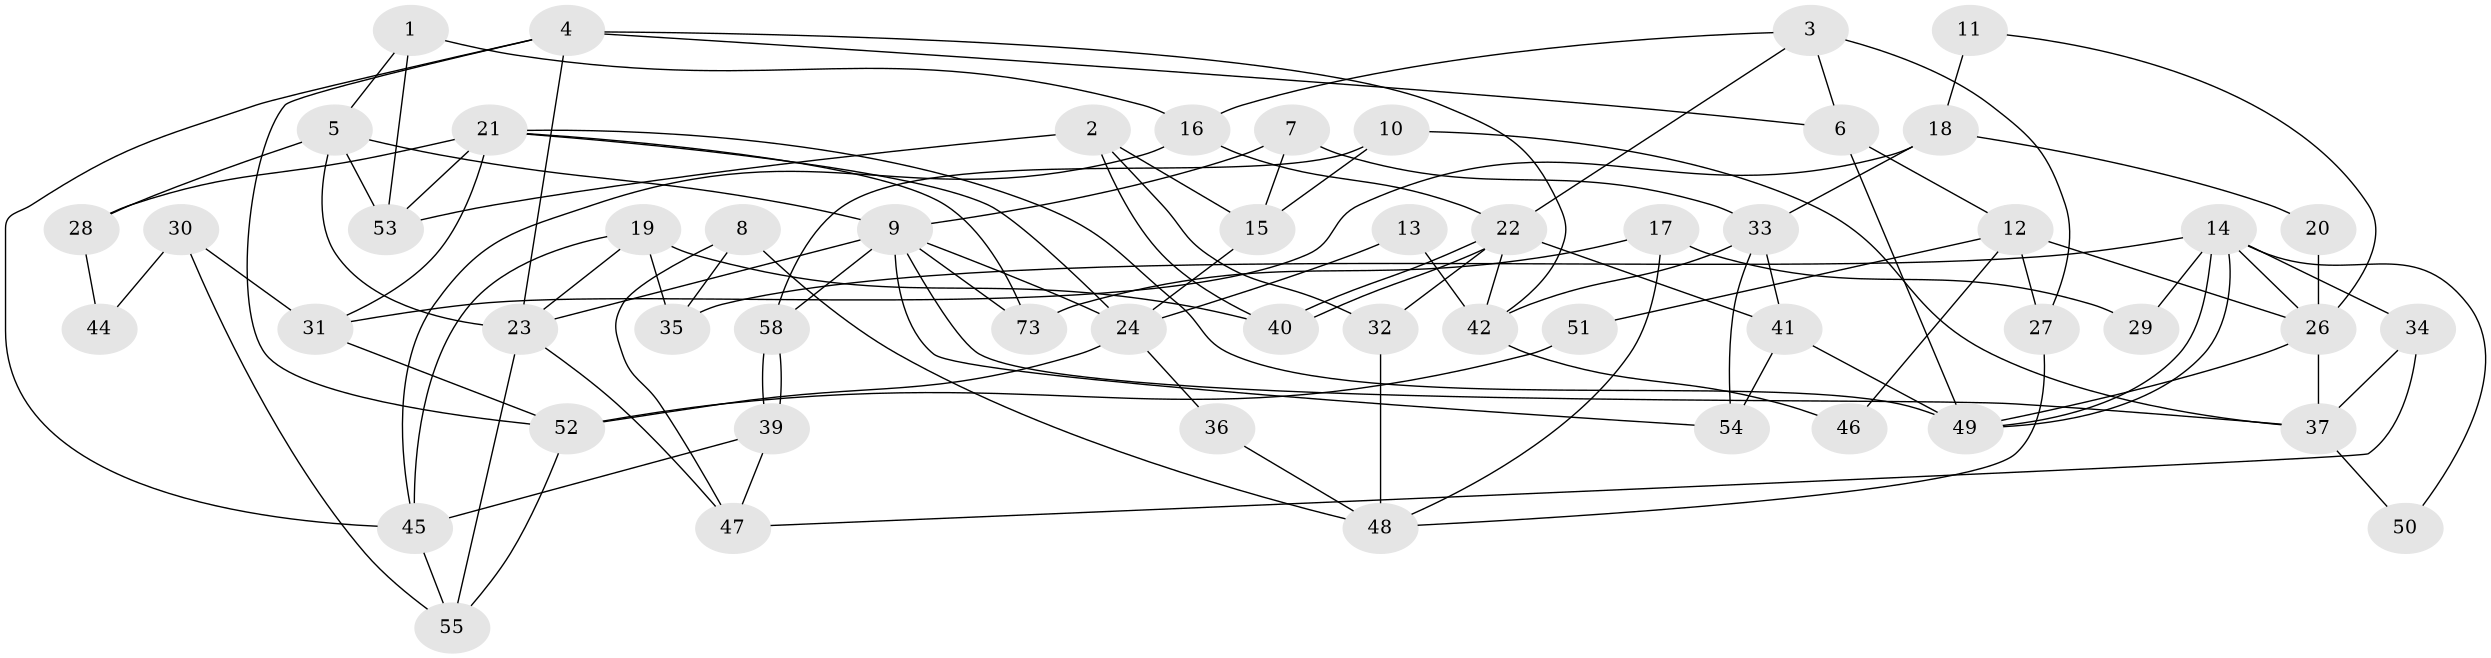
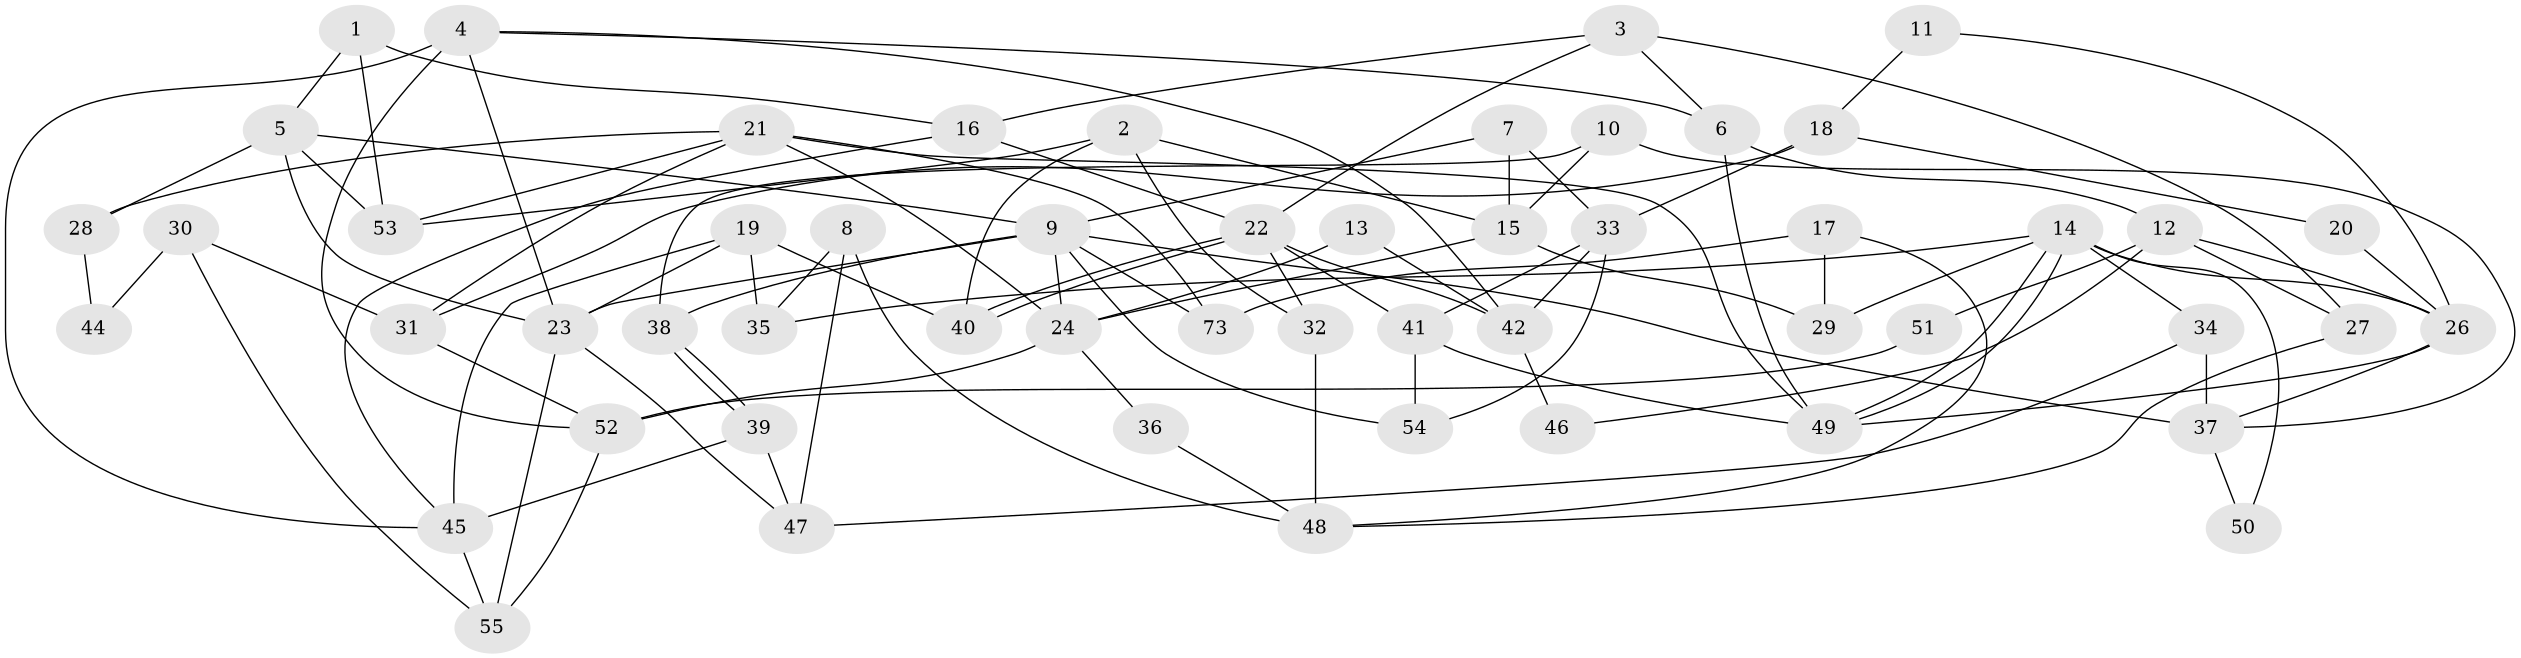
none -> (1666, 281)
(772, 329) -> (660, 329)
